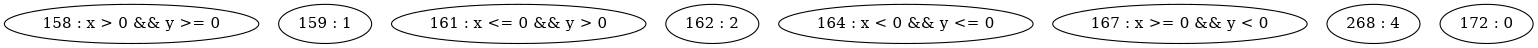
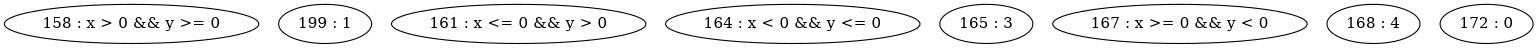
(325, 24) -> (325, 24)
(712, 24) -> none
none -> (986, 24)
(1374, 24) -> (1374, 24)
